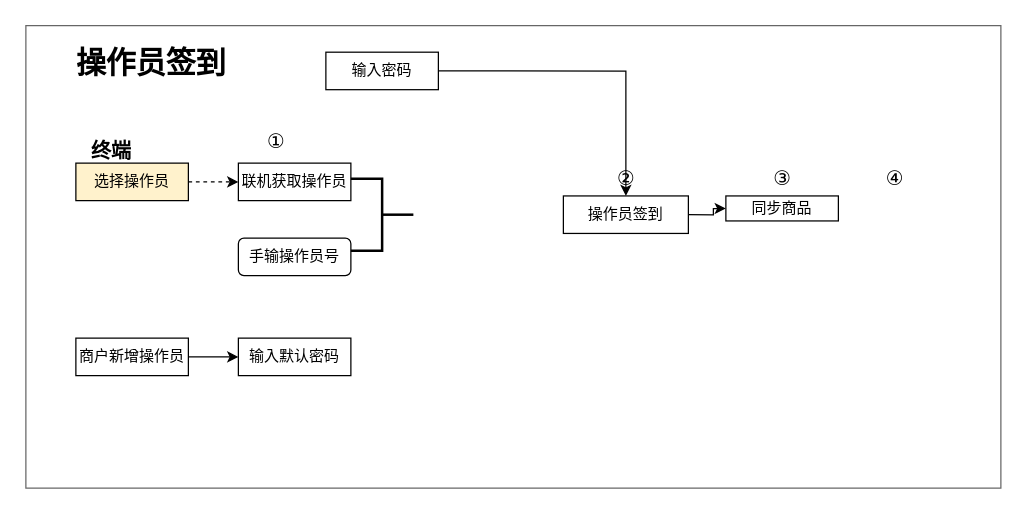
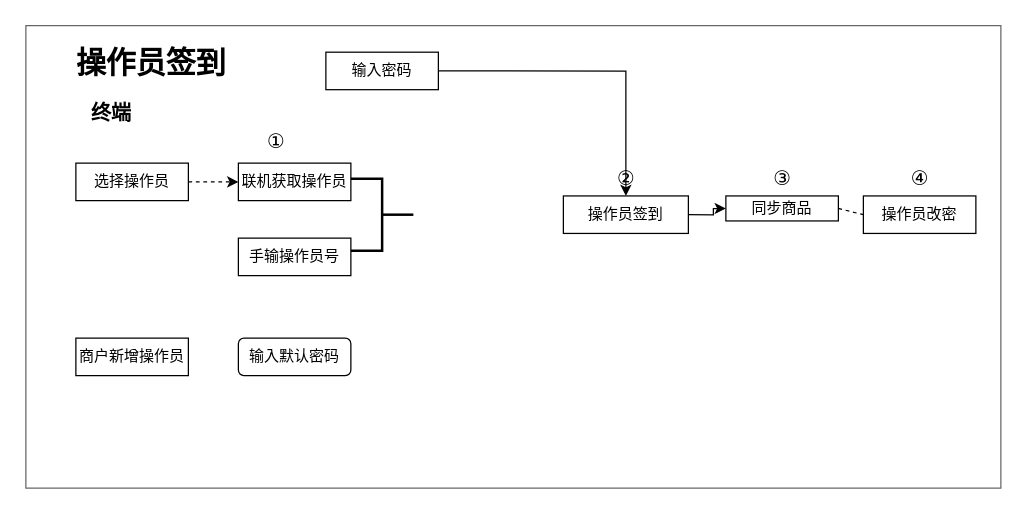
(110, 151) -> (110, 113)
(894, 176) -> (919, 176)
(132, 182) -> (132, 182)
none -> (850, 211)
none -> (919, 215)
(294, 257) -> (294, 257)
(209, 357) -> none
(294, 357) -> (294, 357)
